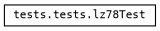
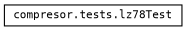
(80, 15) -> (93, 15)
